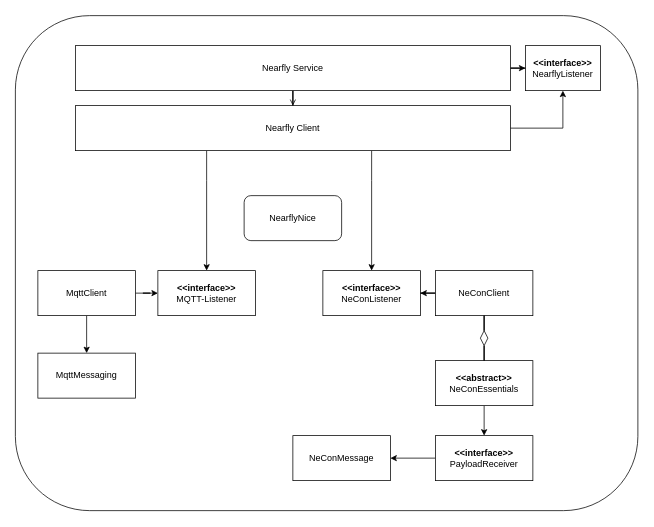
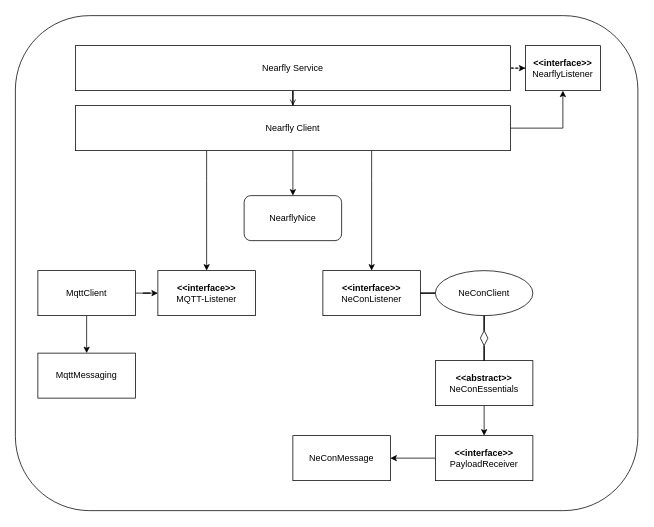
(512, 68) -> (512, 68)
none -> (293, 189)
(427, 293) -> (425, 293)
(484, 293) -> (484, 293)
